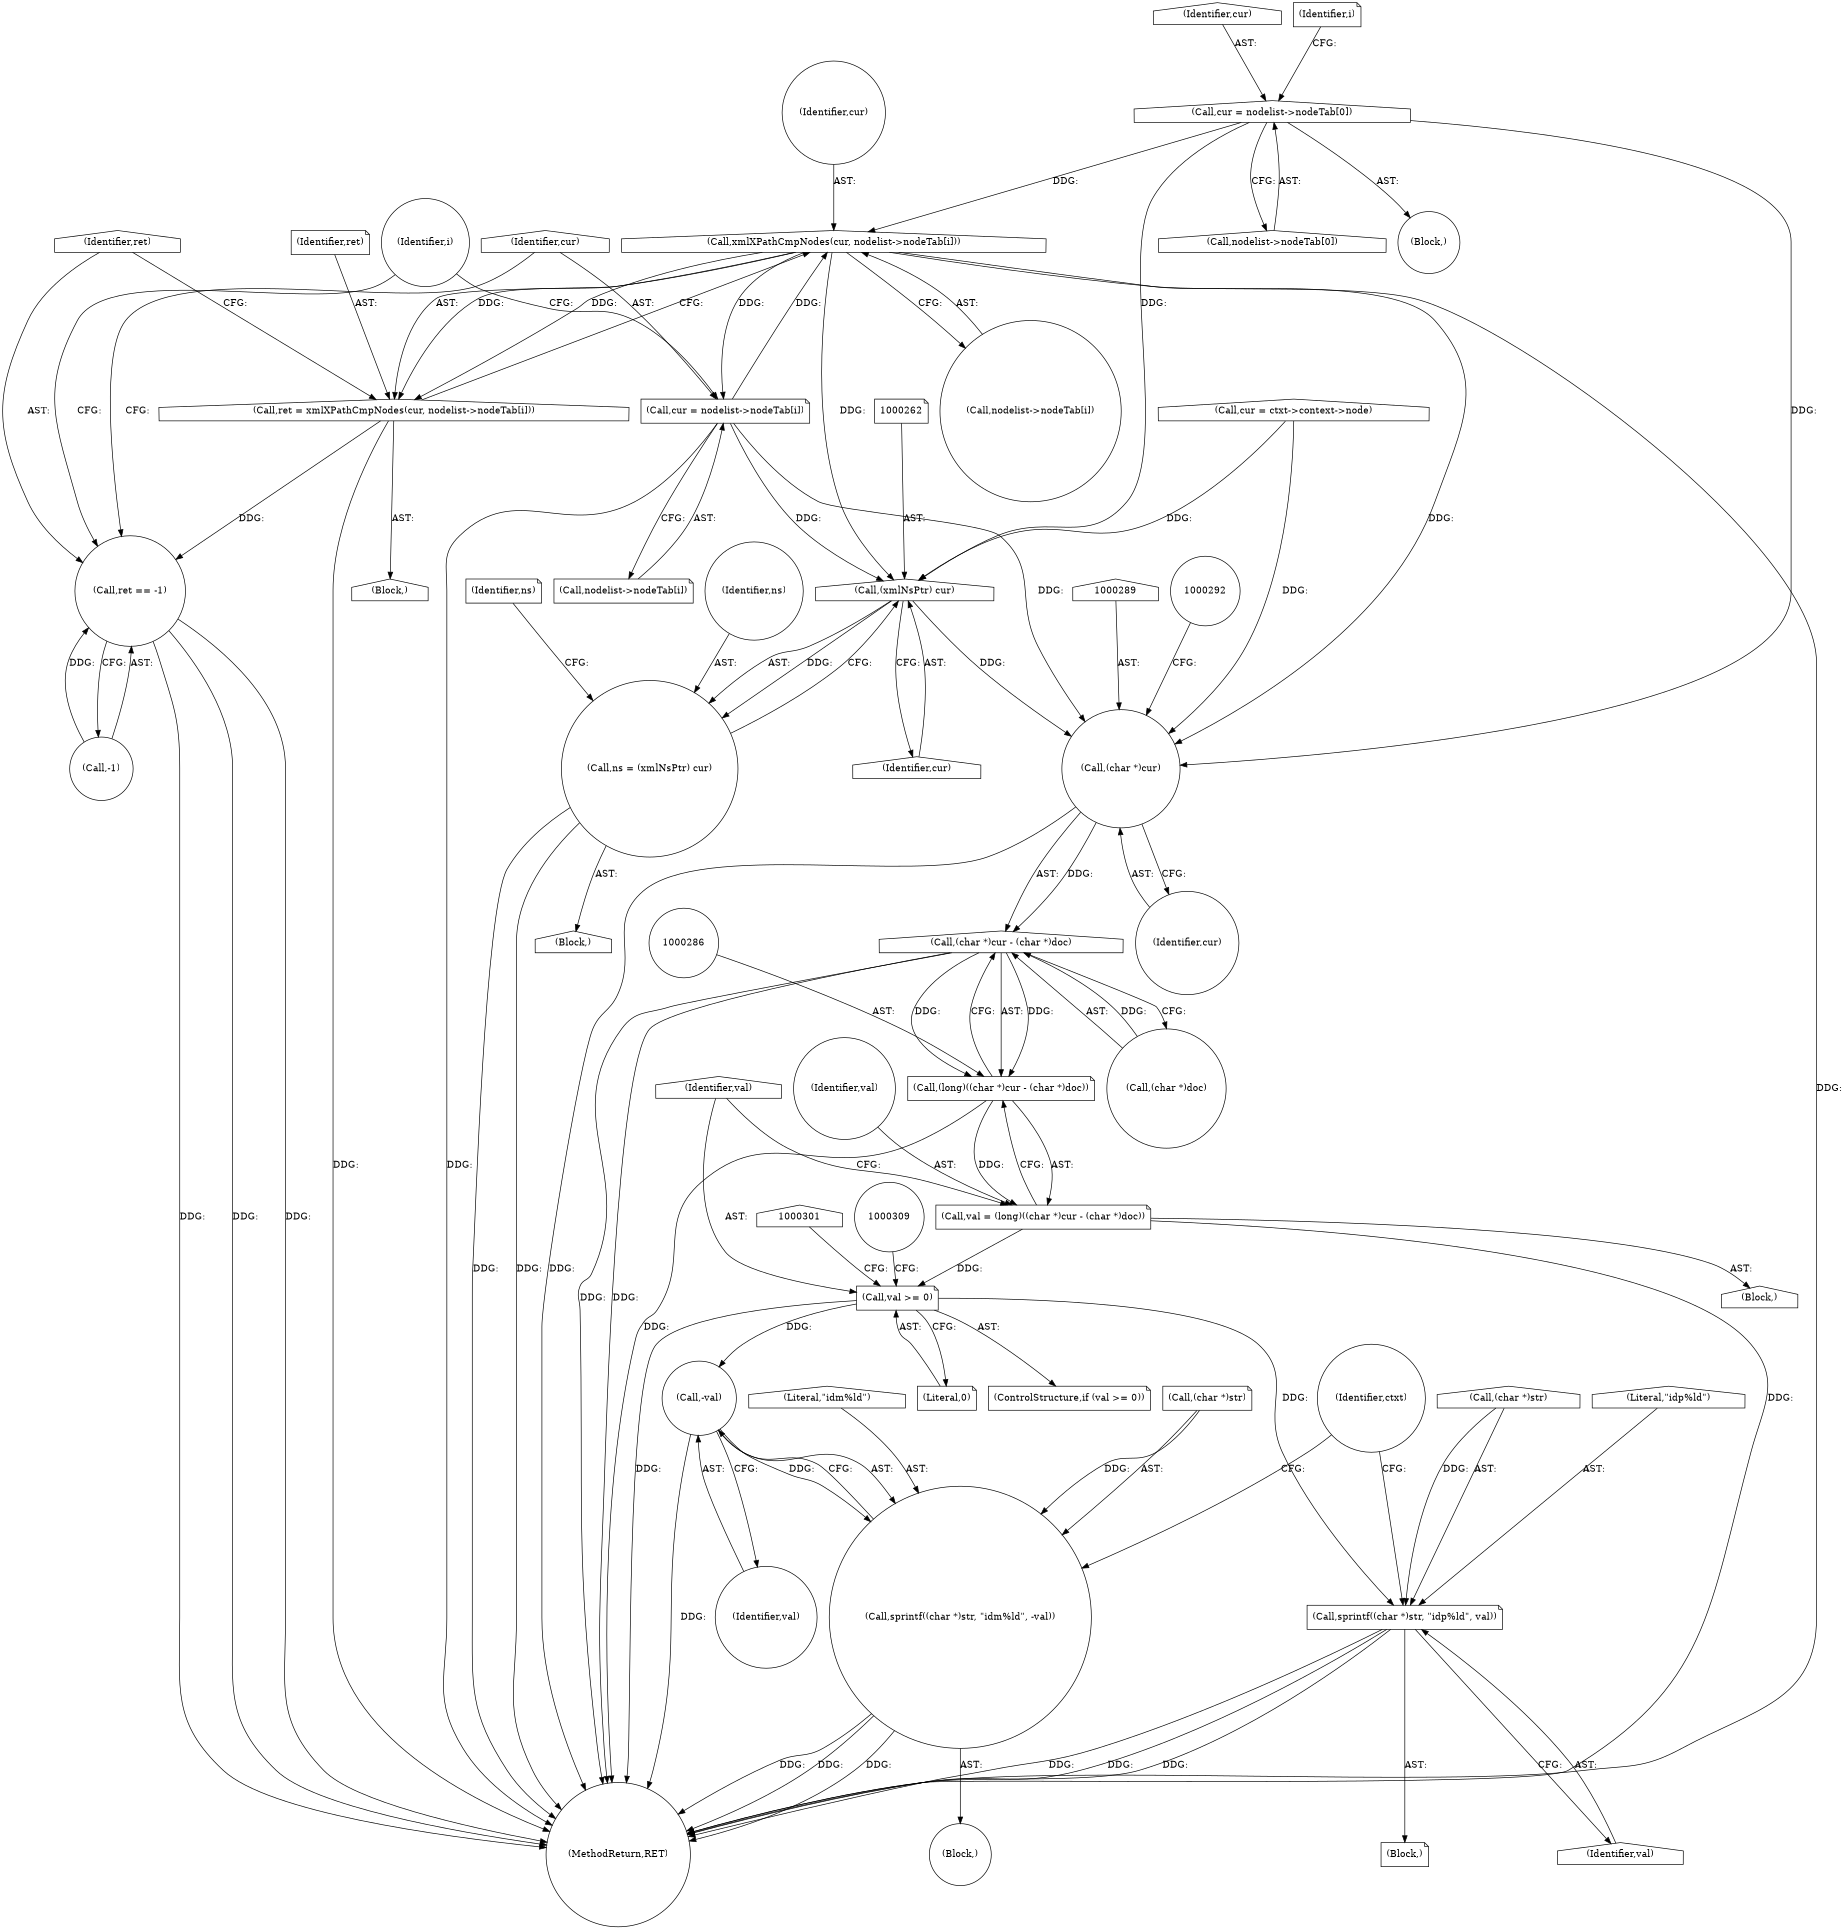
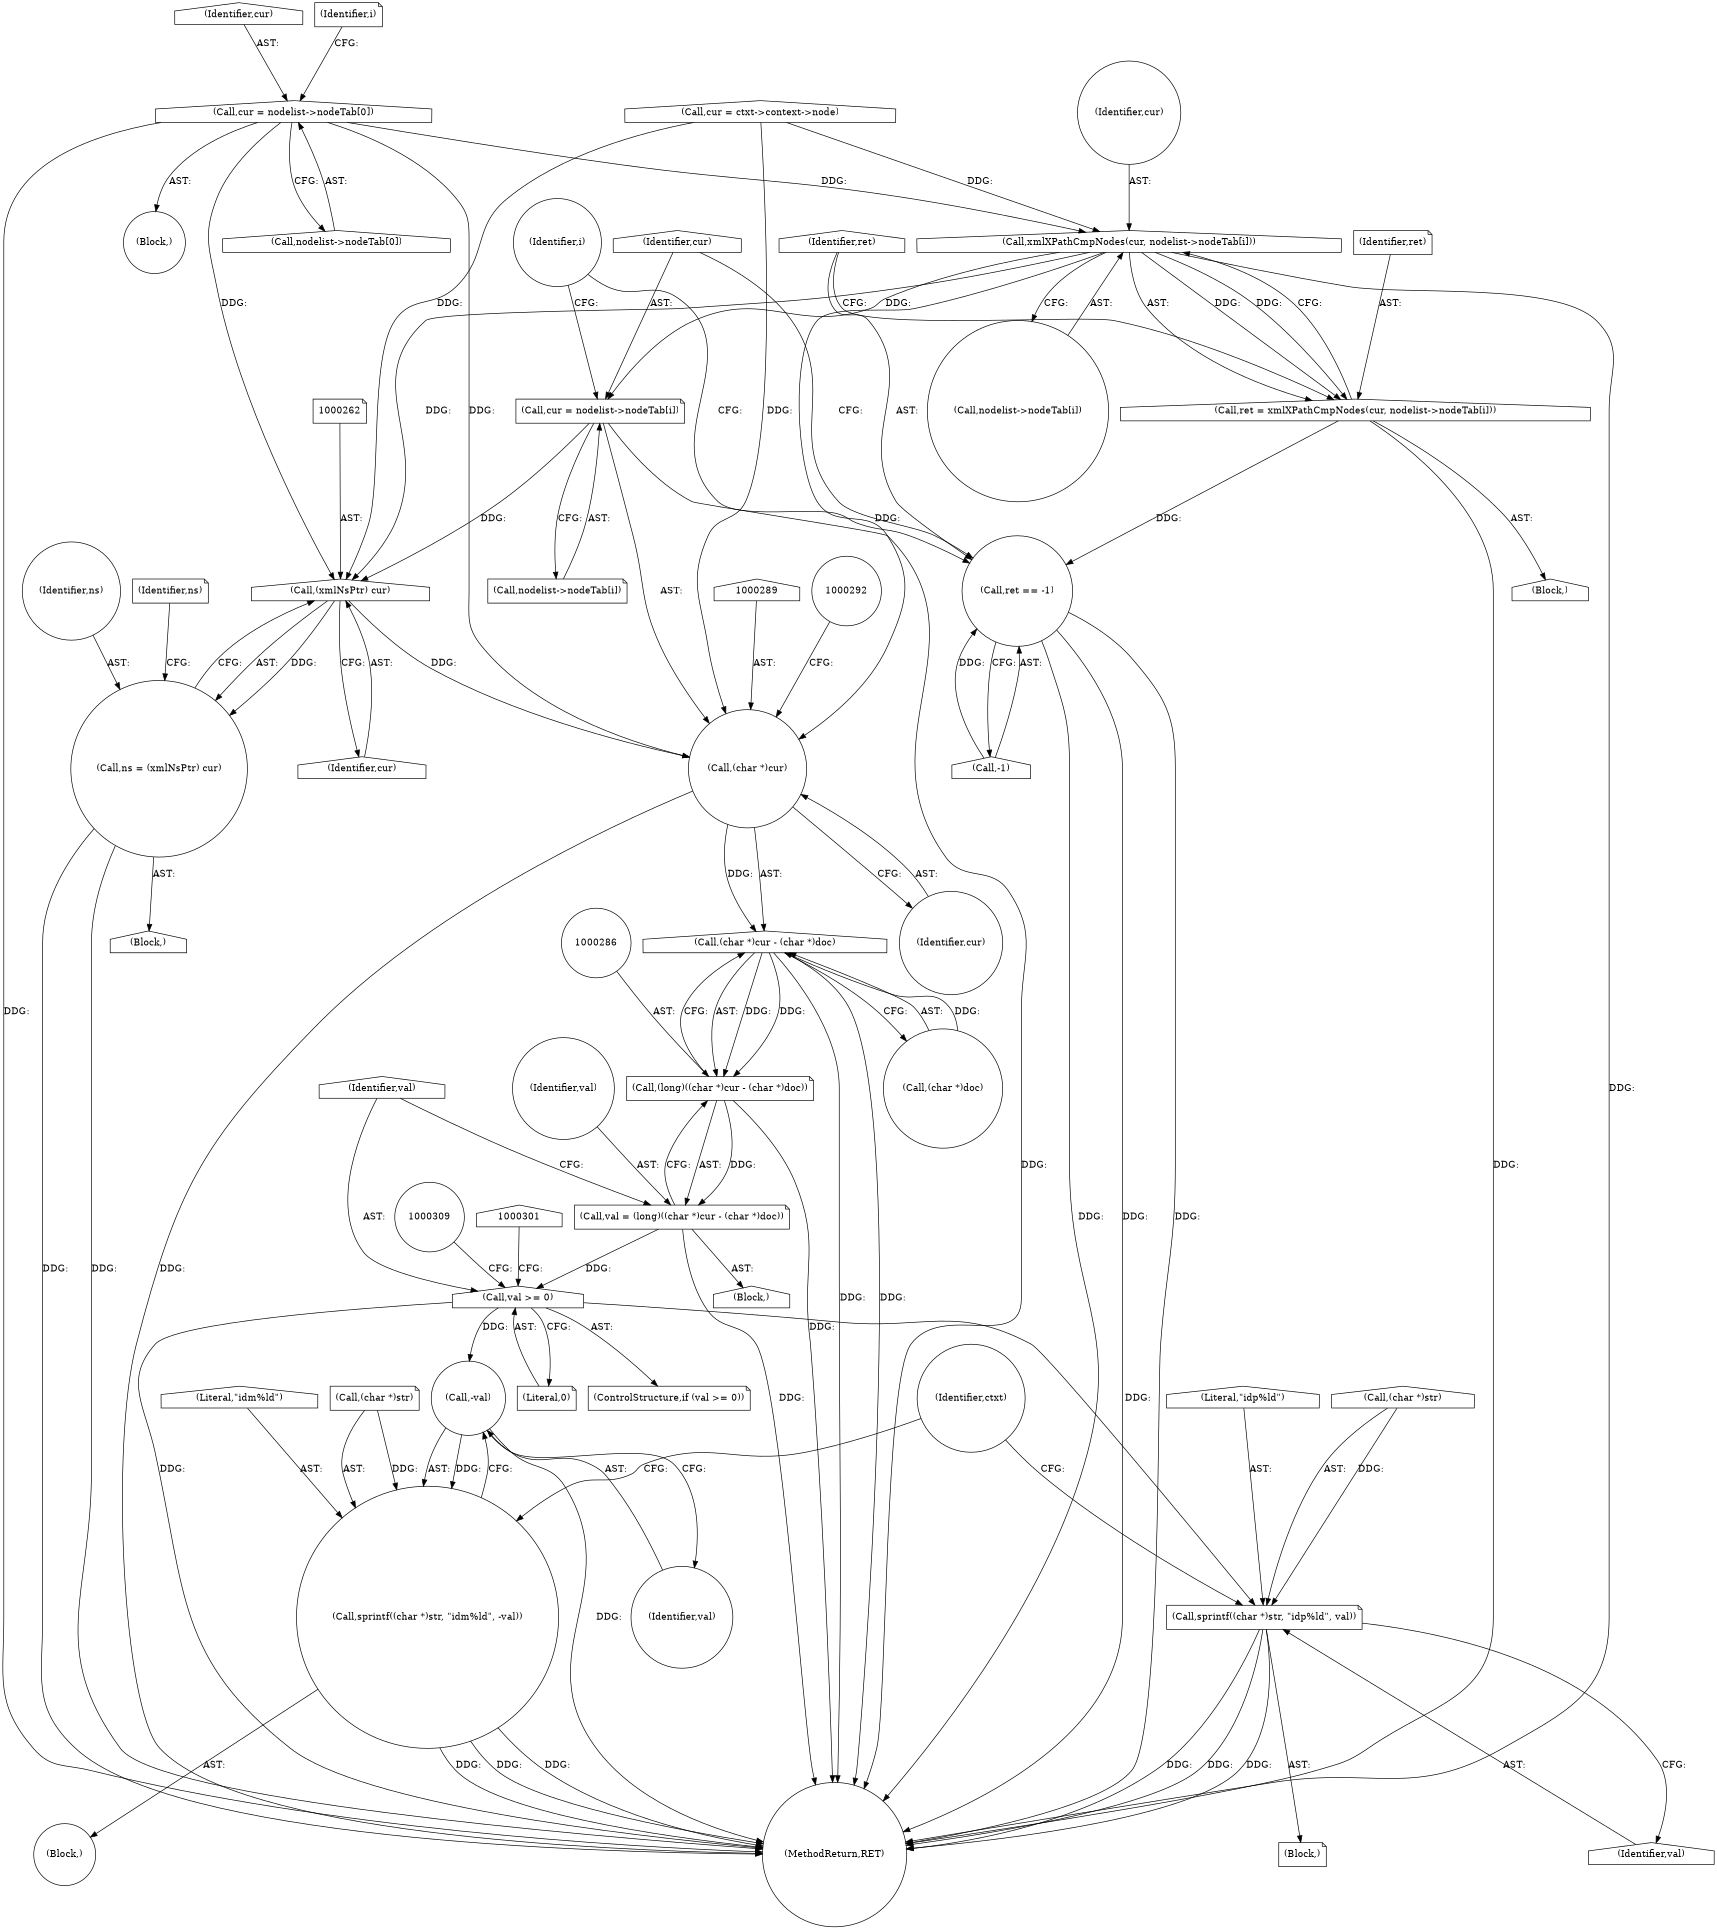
(777, 328) -> (940, 176)
(1052, 591) -> (673, 591)
(101, 769) -> (991, 769)
none -> (4, 1258)
(897, 1298) -> (518, 1298)
